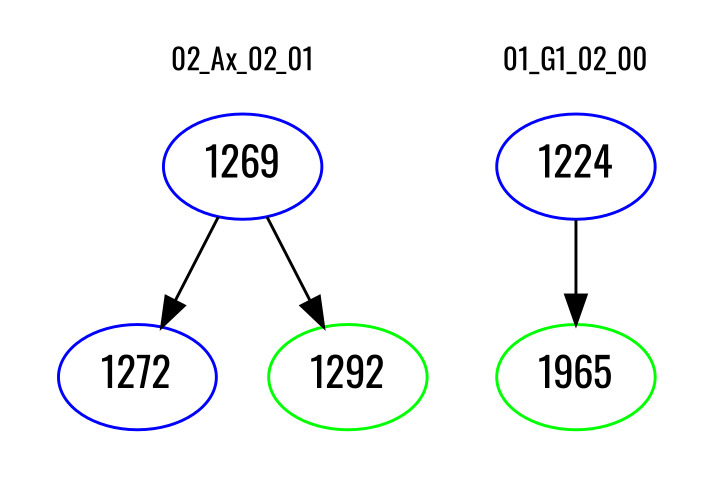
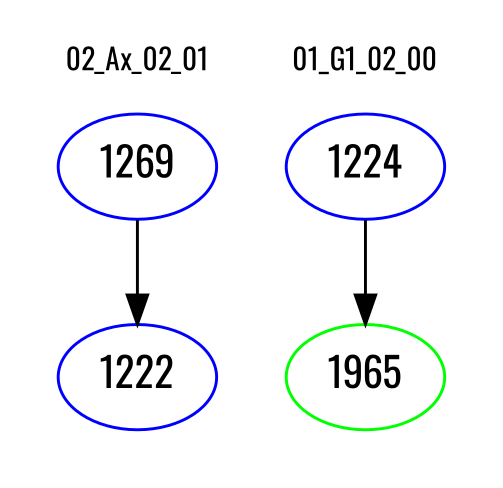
(137, 377) -> (137, 377)
(348, 377) -> none
